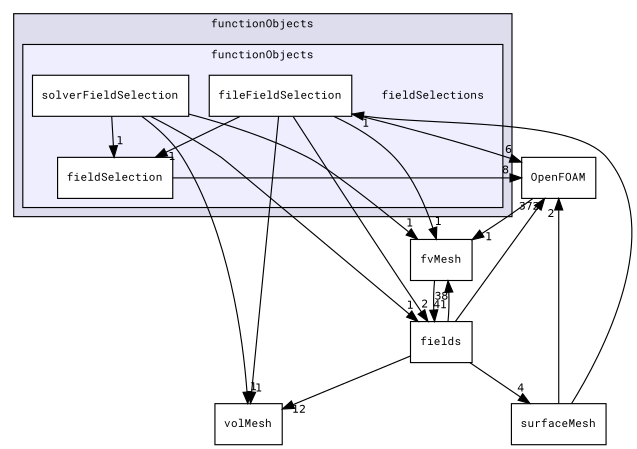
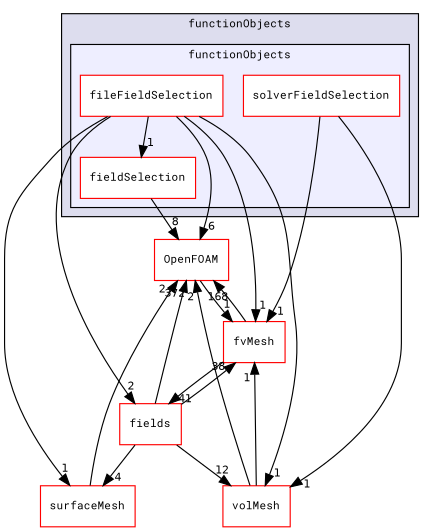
(111, 96) -> (322, 96)
(281, 96) -> (152, 96)
(433, 96) -> none
(113, 131) -> none
(610, 163) -> (5, 282)
(115, 178) -> (138, 178)
(559, 178) -> (192, 260)
(303, 225) -> none
(441, 260) -> (254, 342)
none -> (234, 305)
(441, 342) -> (151, 424)
none -> (221, 390)
(249, 424) -> (257, 506)
(559, 424) -> (88, 506)
none -> (256, 430)
